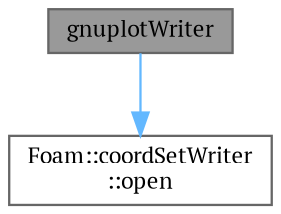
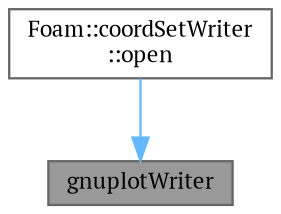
(140, 83) -> (140, 108)
